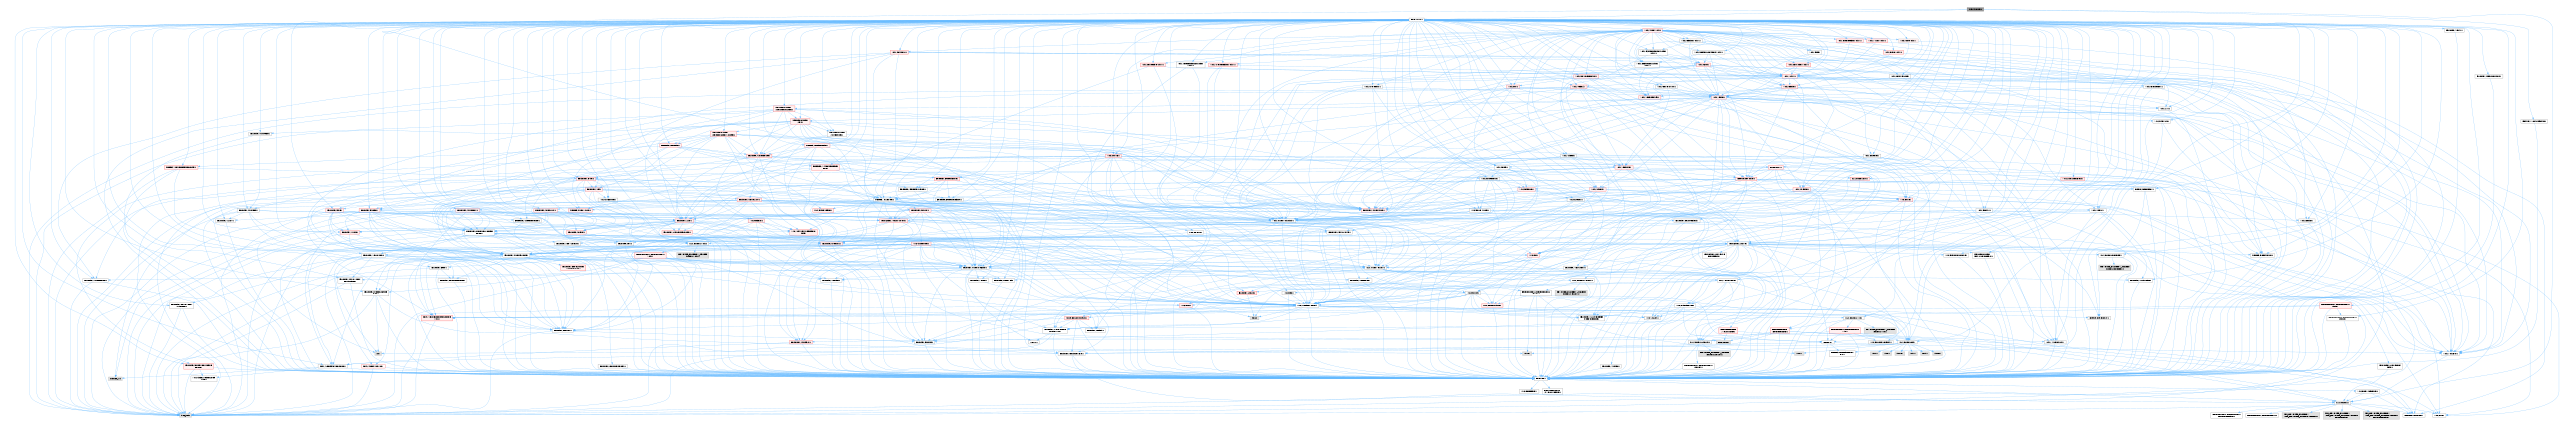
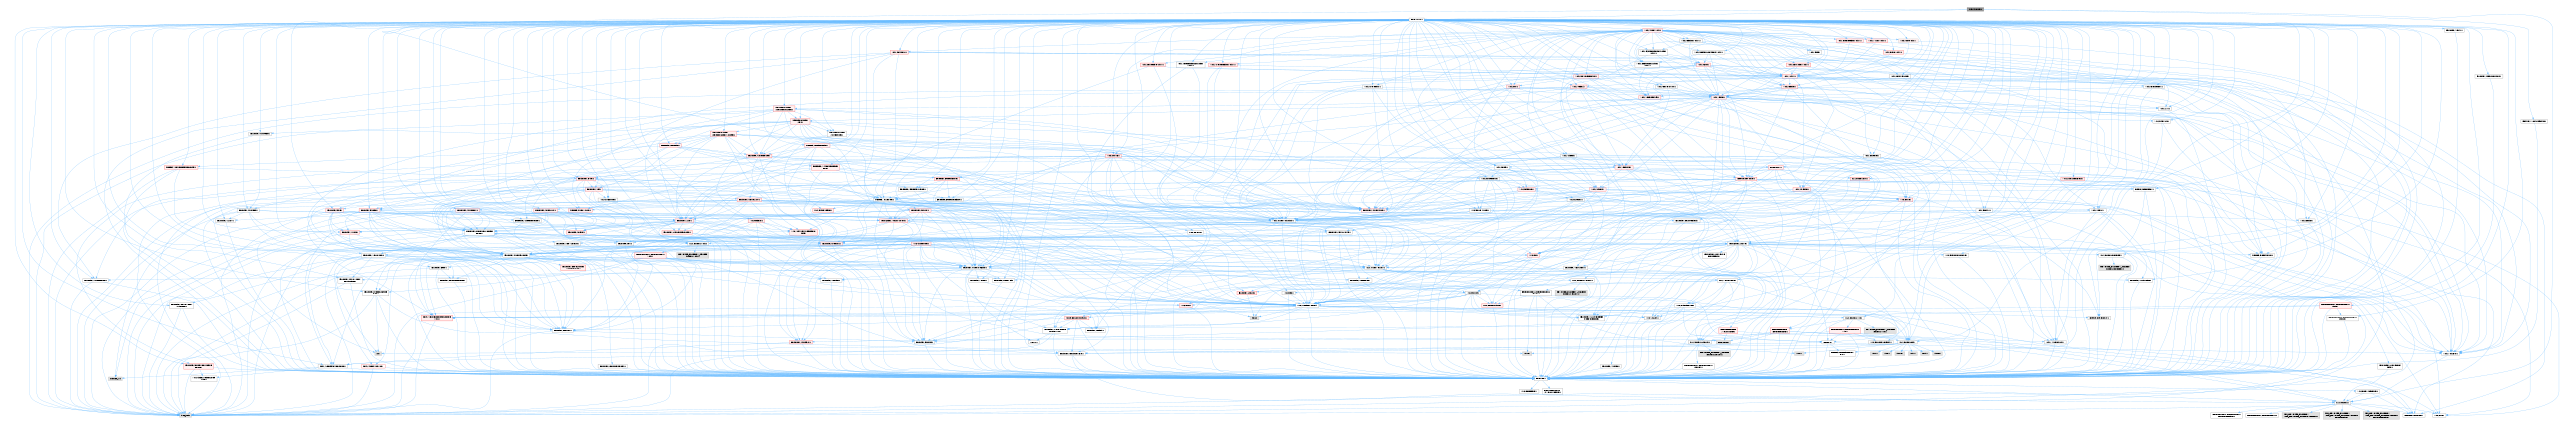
(1983, 255) -> none
(881, 260) -> (920, 288)
